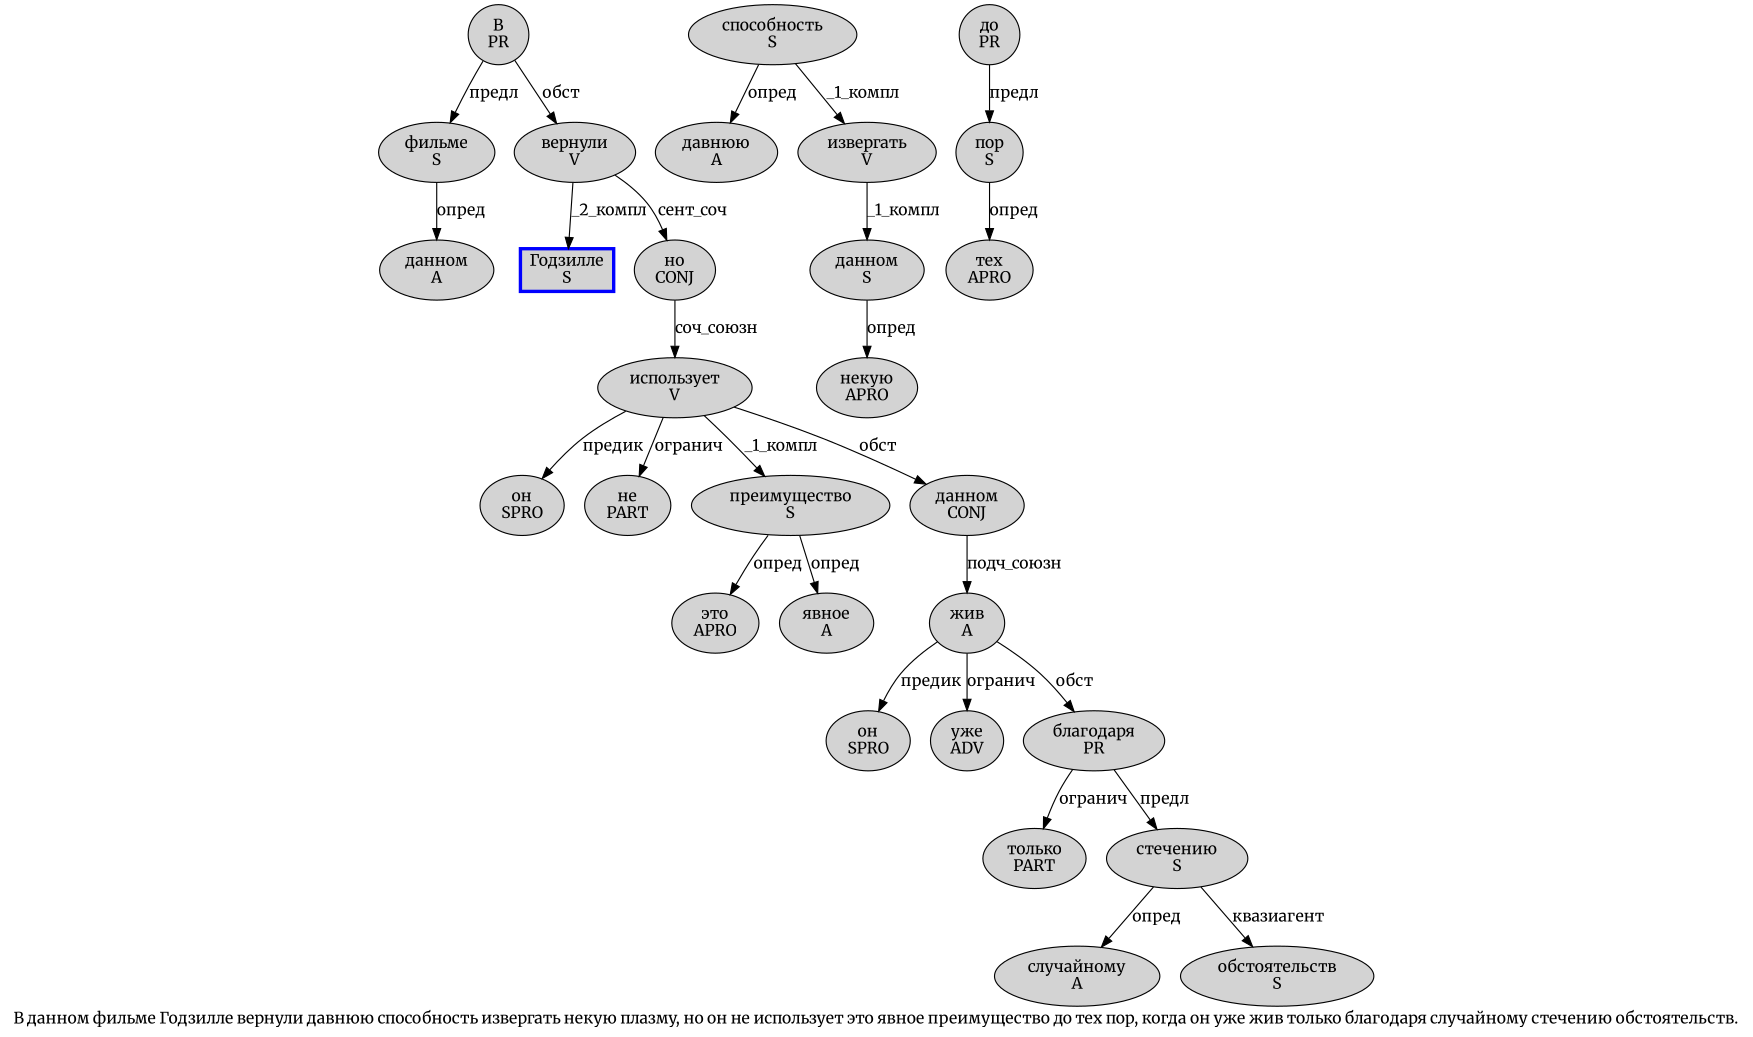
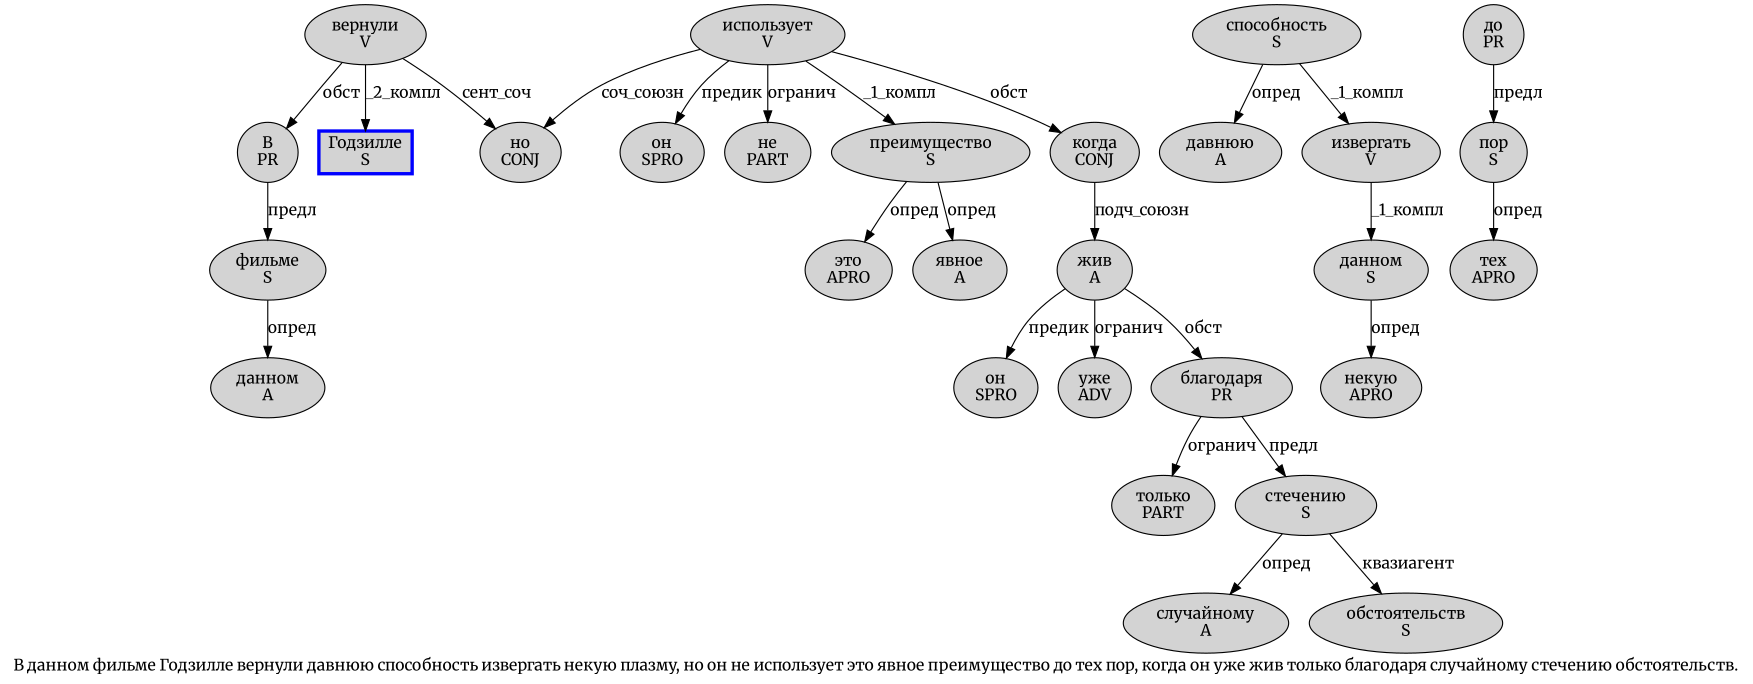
(533, 87) -> (318, 91)
(675, 323) -> (622, 75)
(967, 505) -> (1095, 152)
